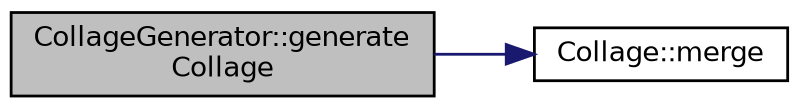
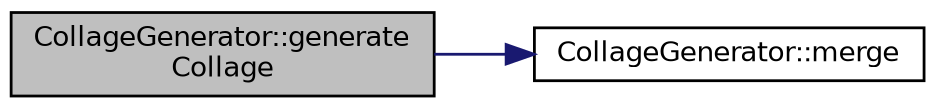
(661, 54) -> (729, 54)
